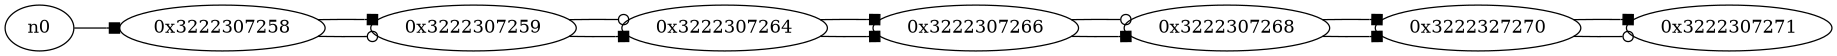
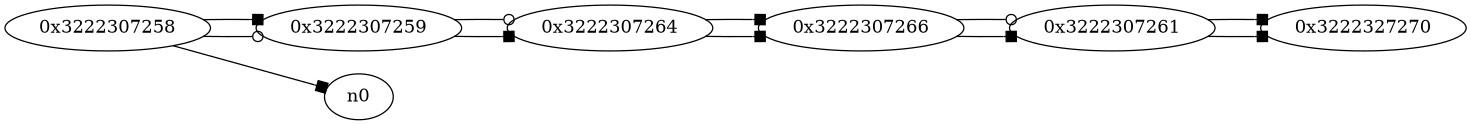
(90, 28) -> (244, 65)
(1227, 28) -> (1112, 28)
(1729, 28) -> none
